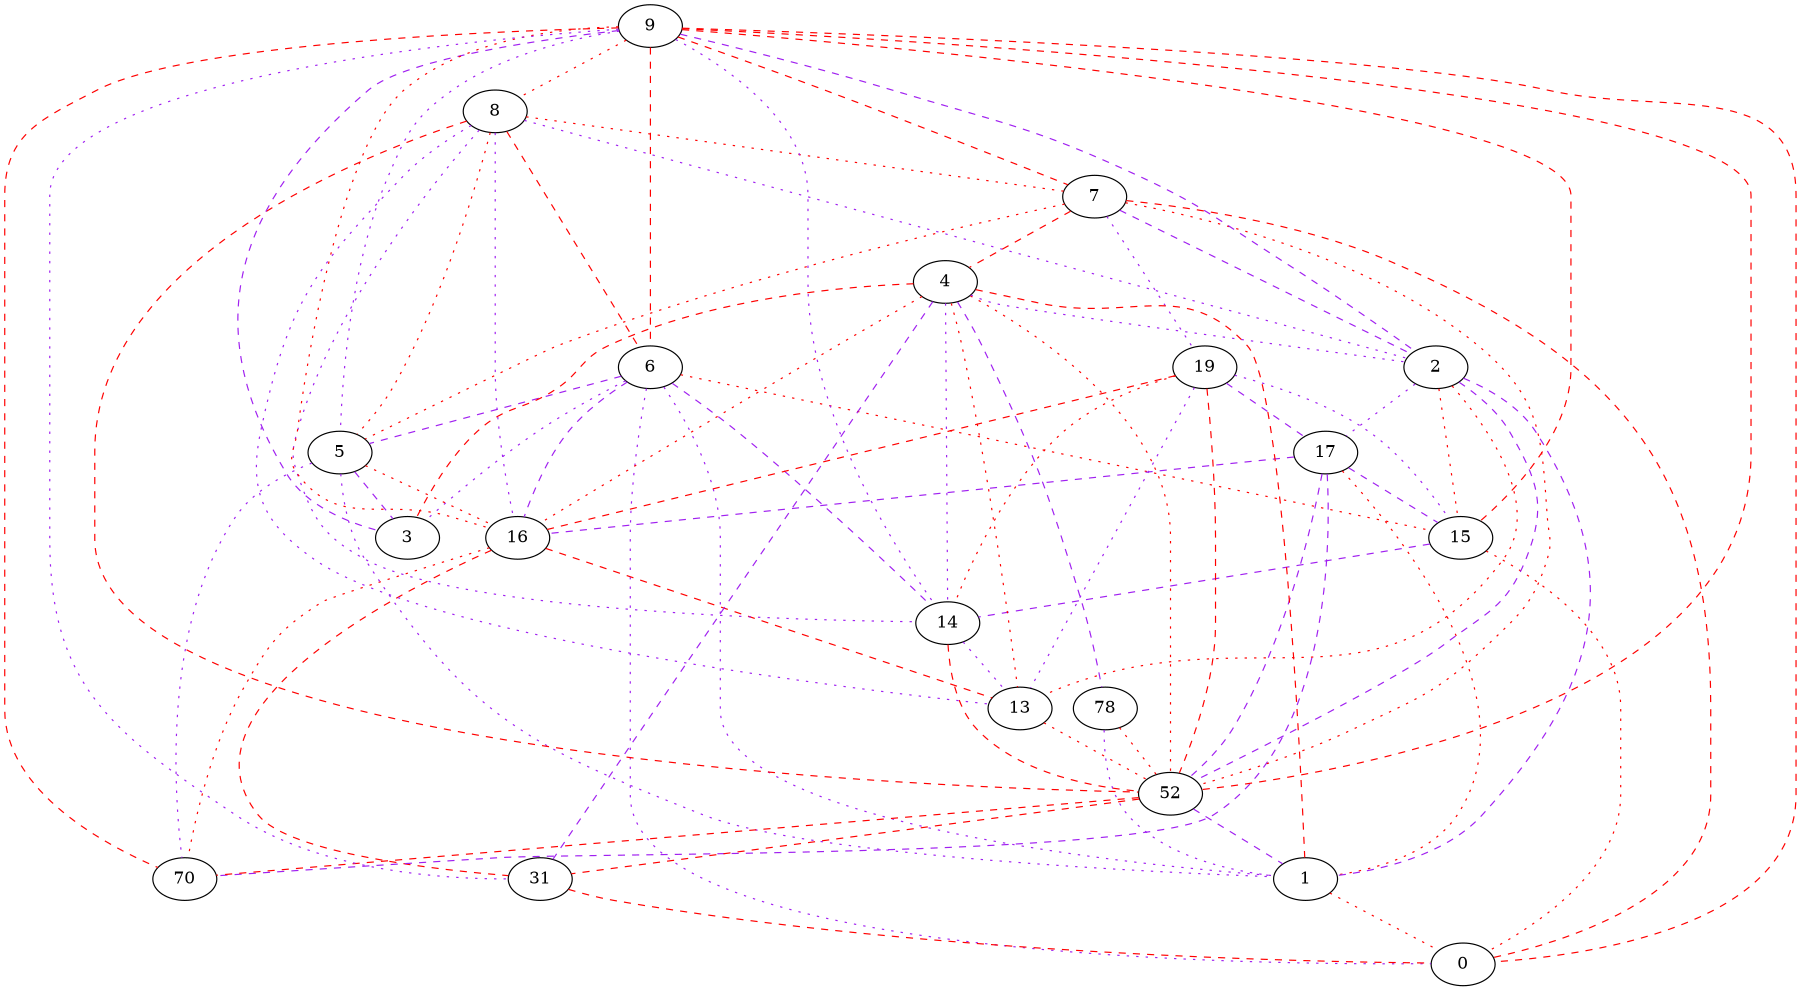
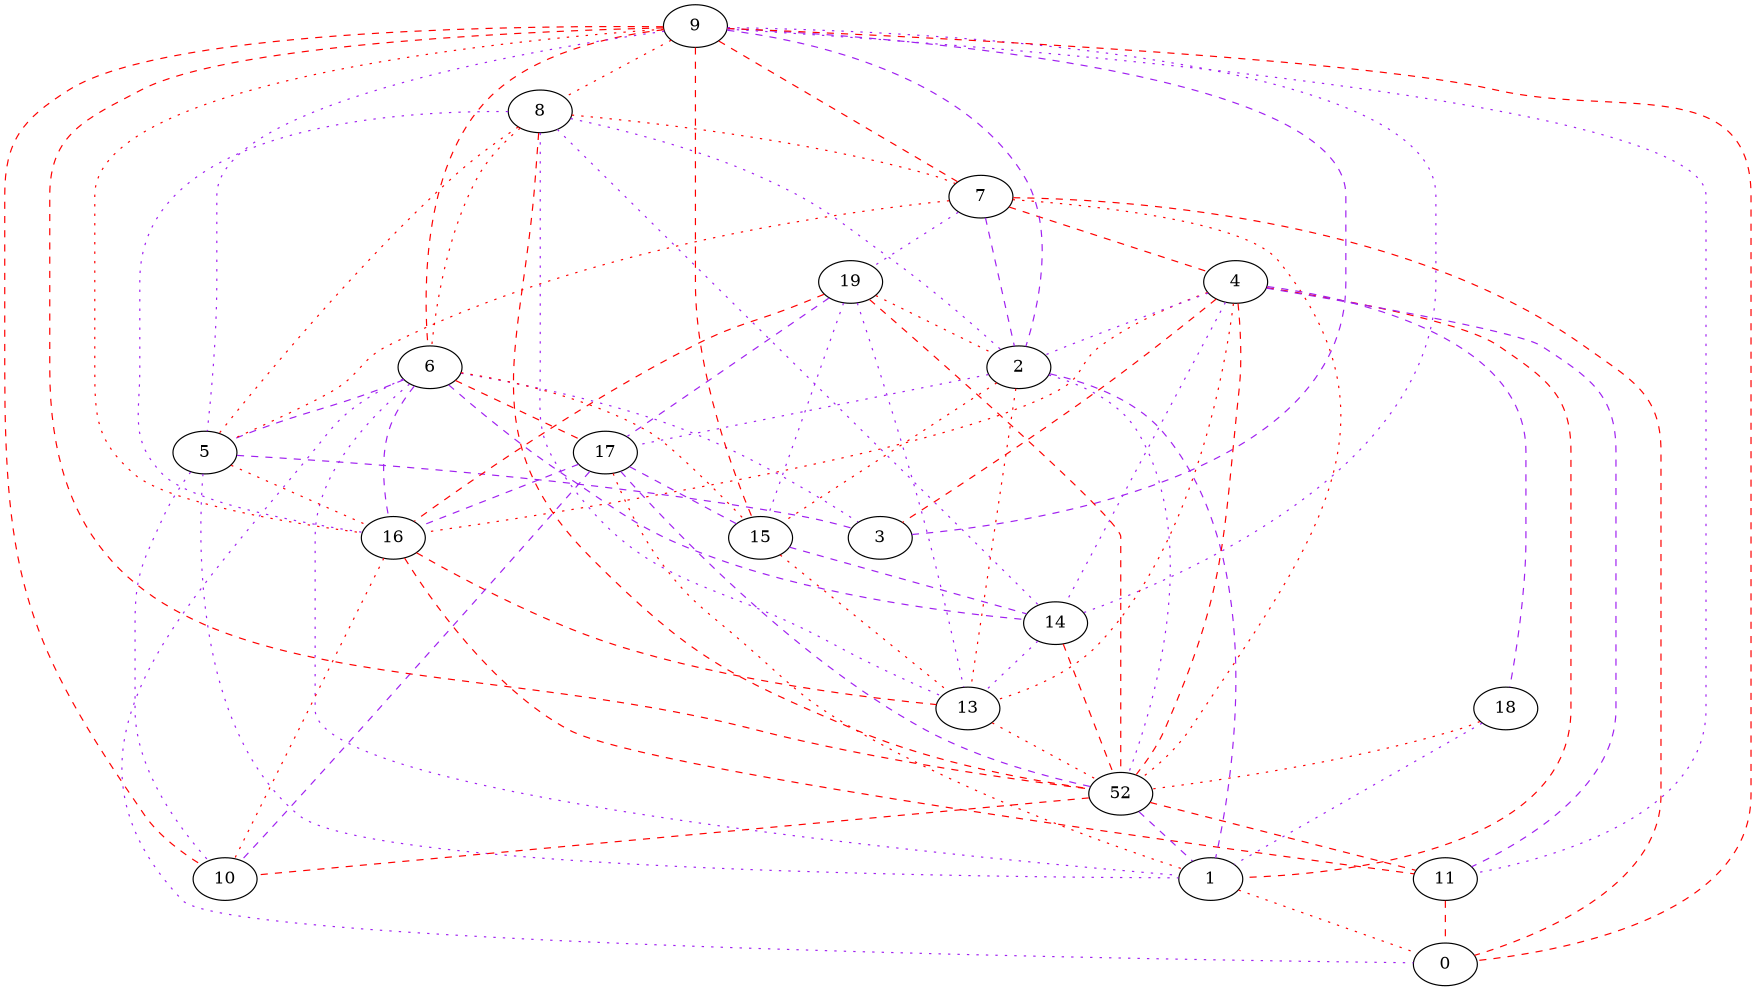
(573, 239) -> (456, 228)
none -> (524, 413)
(1026, 472) -> (935, 325)
(1164, 492) -> (1225, 523)
(1462, 632) -> (1170, 560)
(1105, 708) -> (1506, 708)
(1621, 750) -> (864, 623)
(185, 879) -> (225, 879)
(540, 879) -> (1445, 879)
